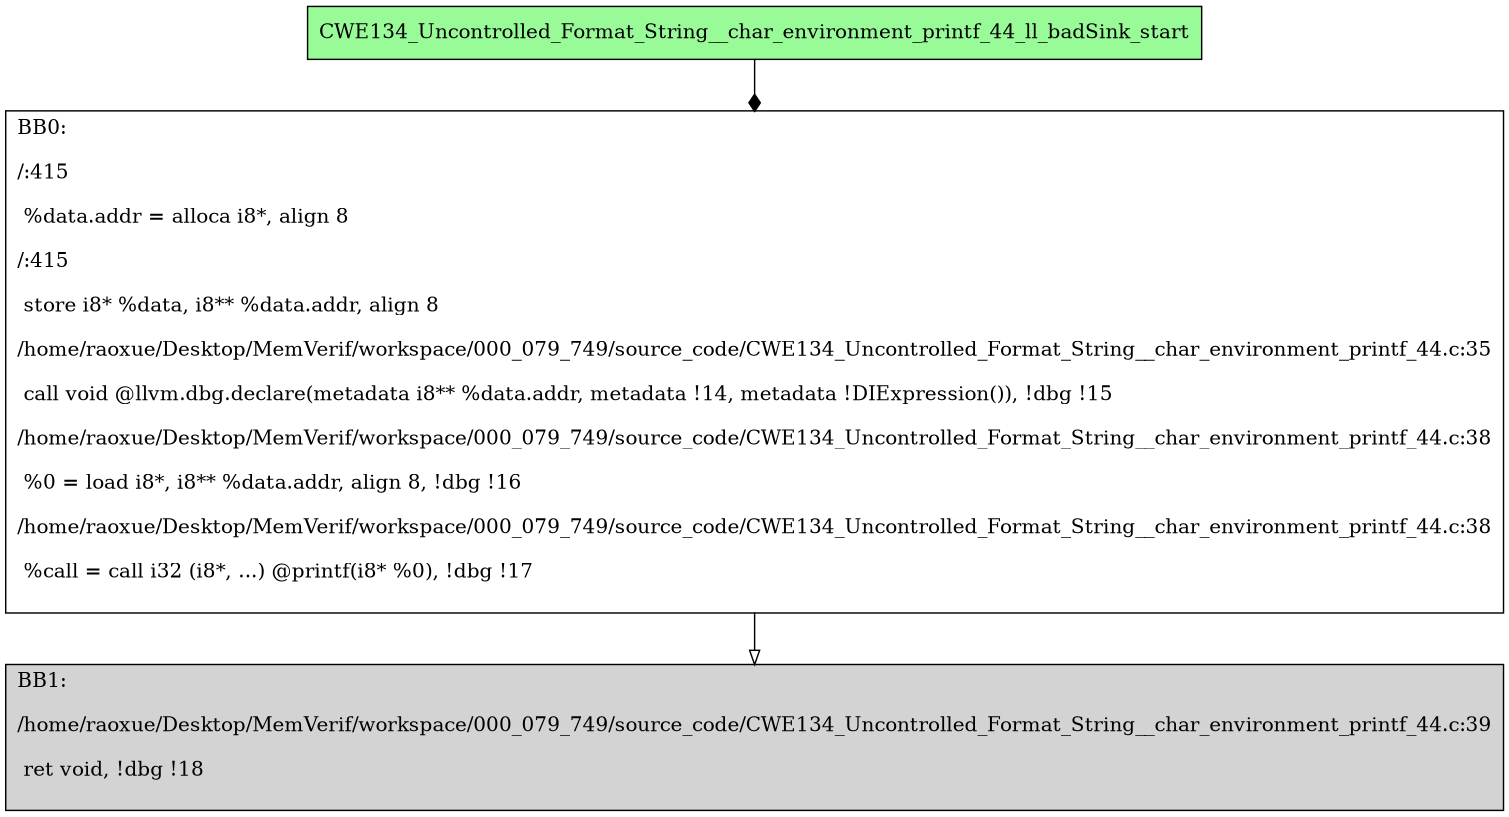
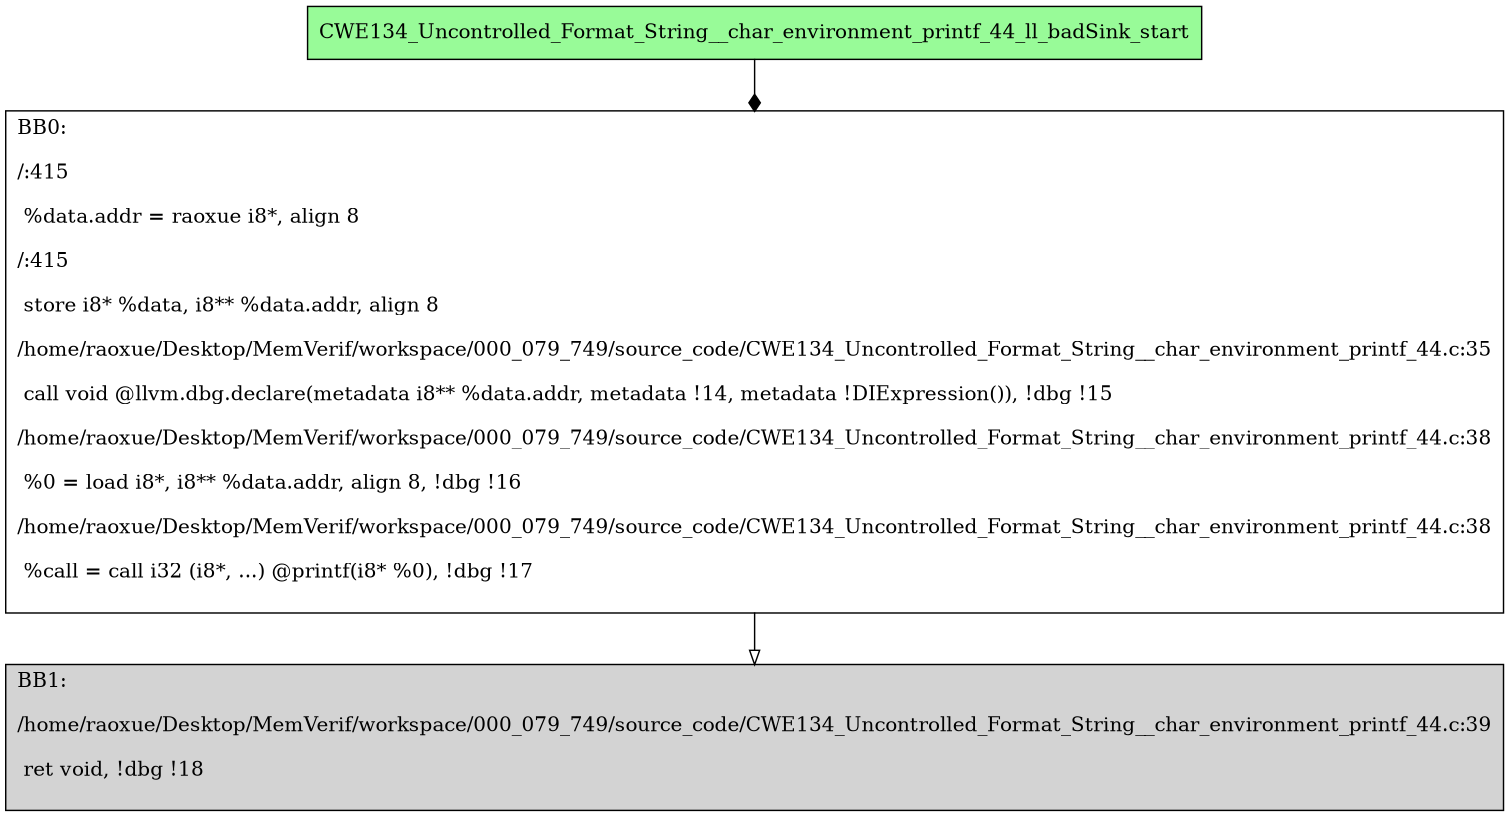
(183, 217) -> (189, 217)
